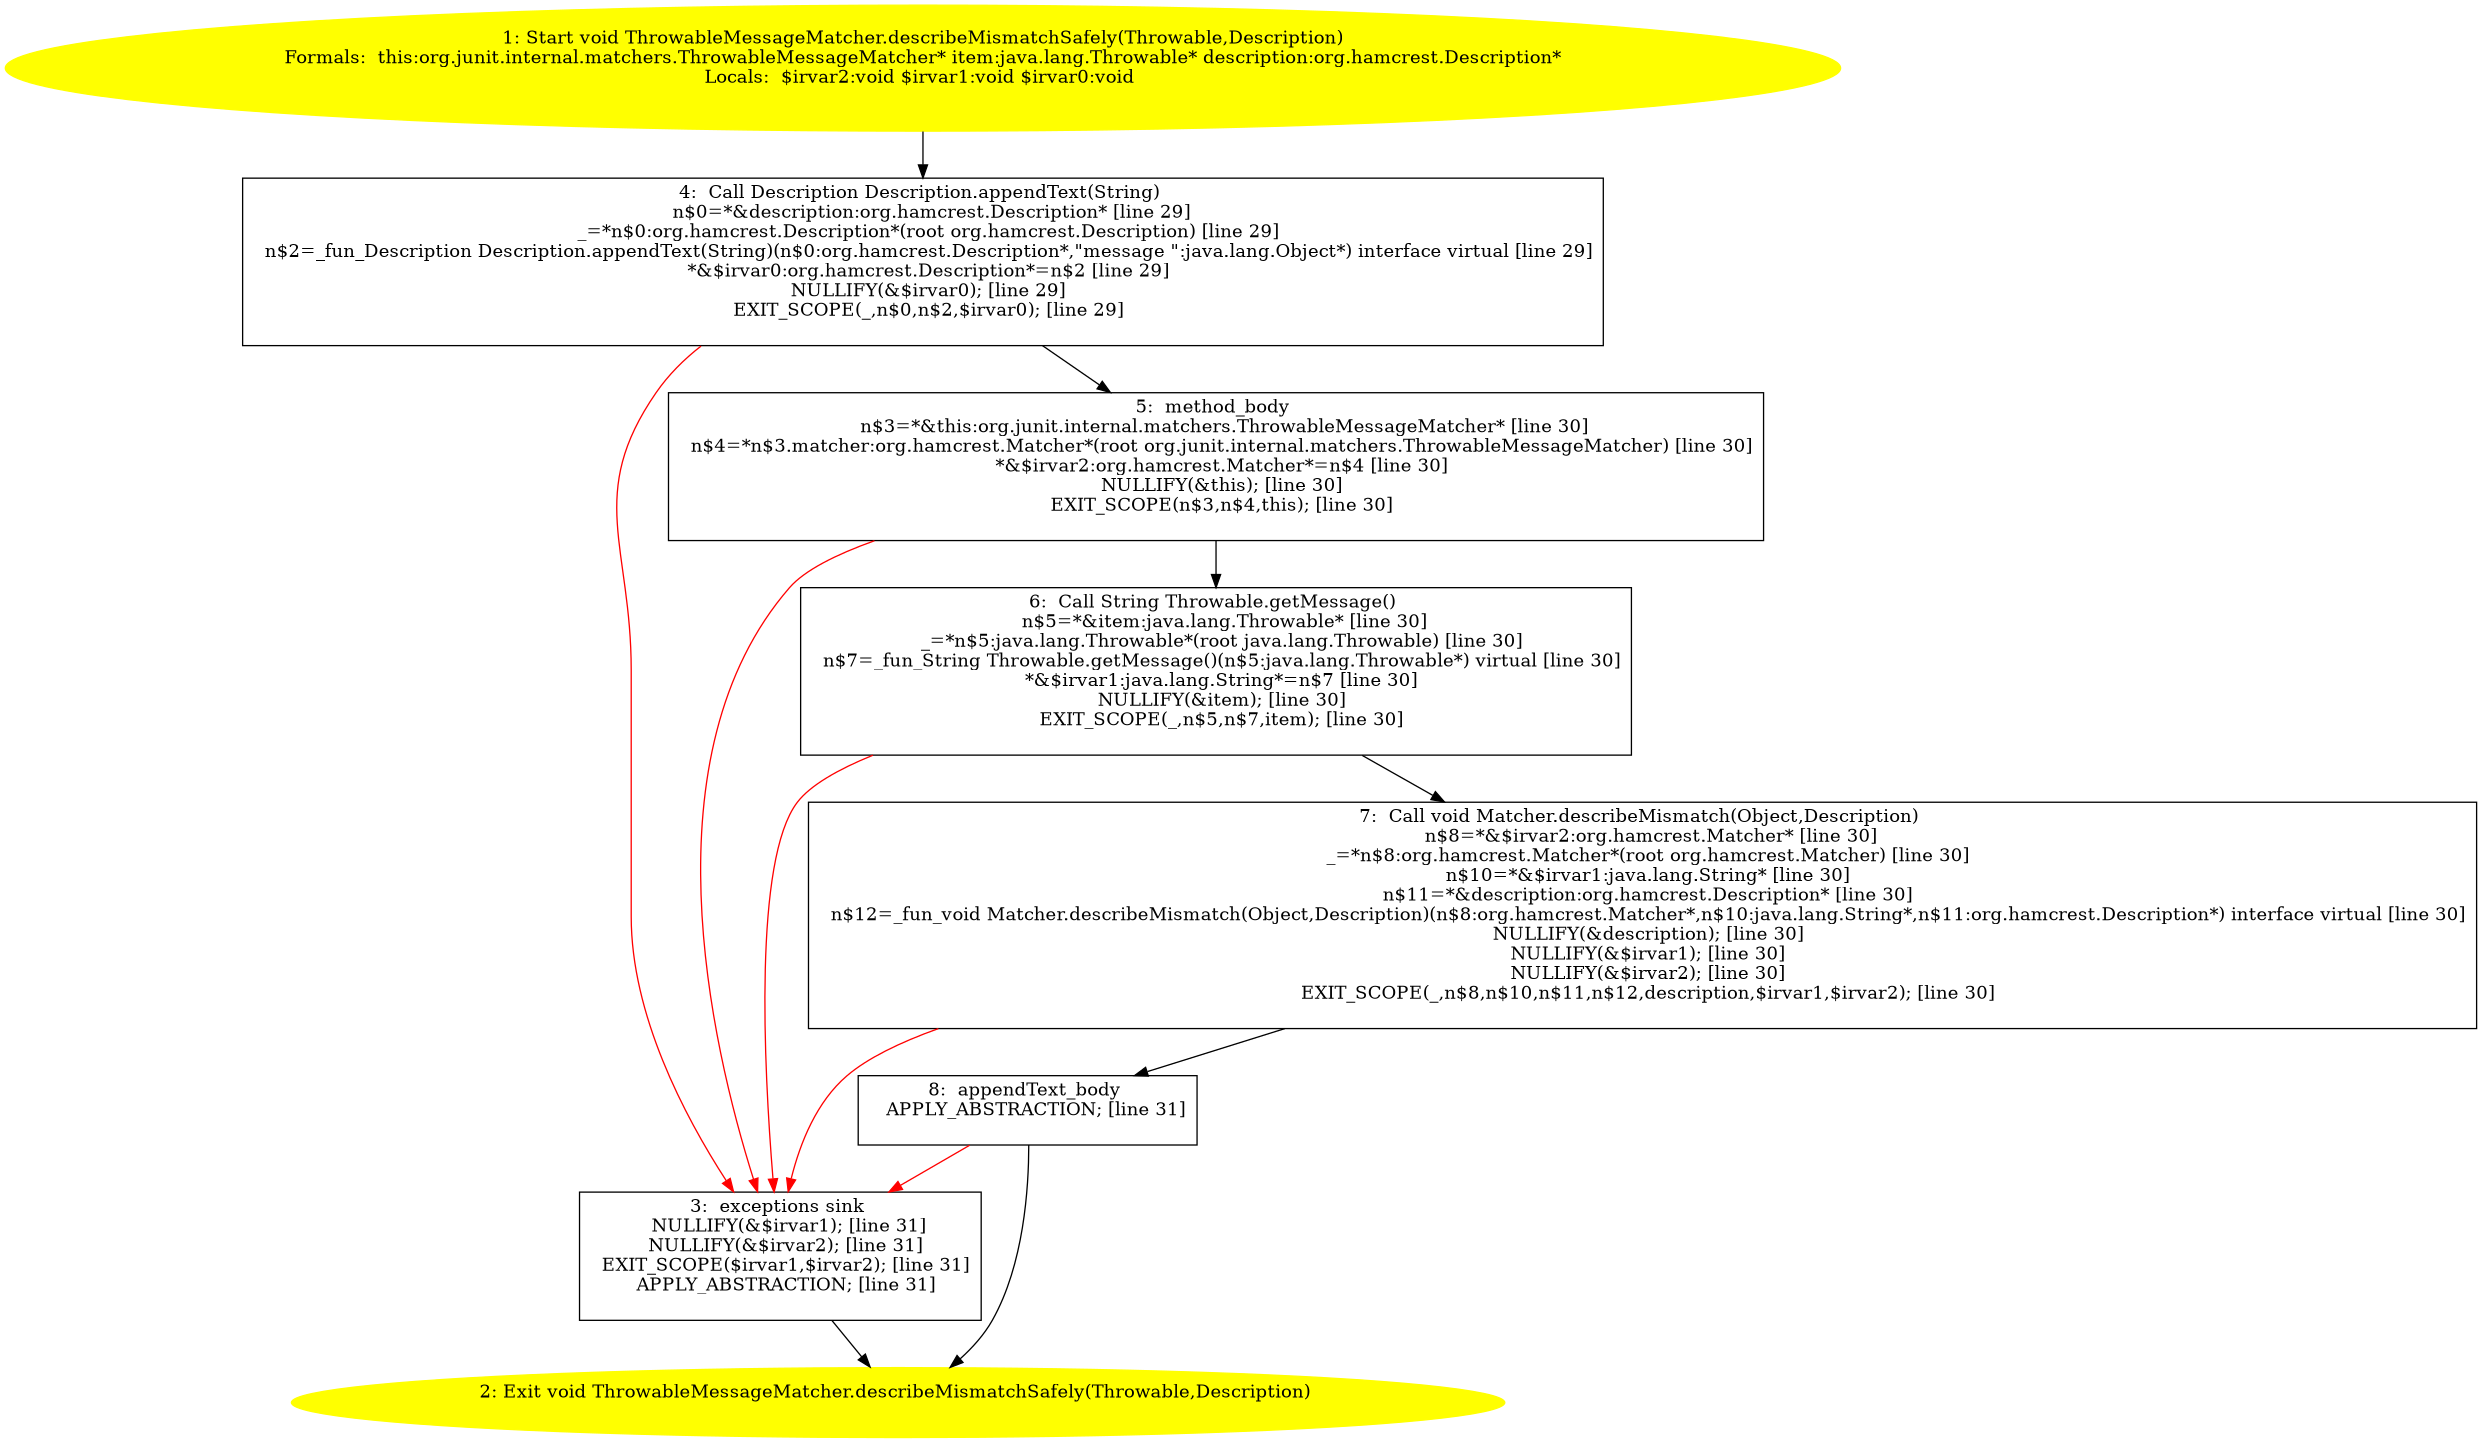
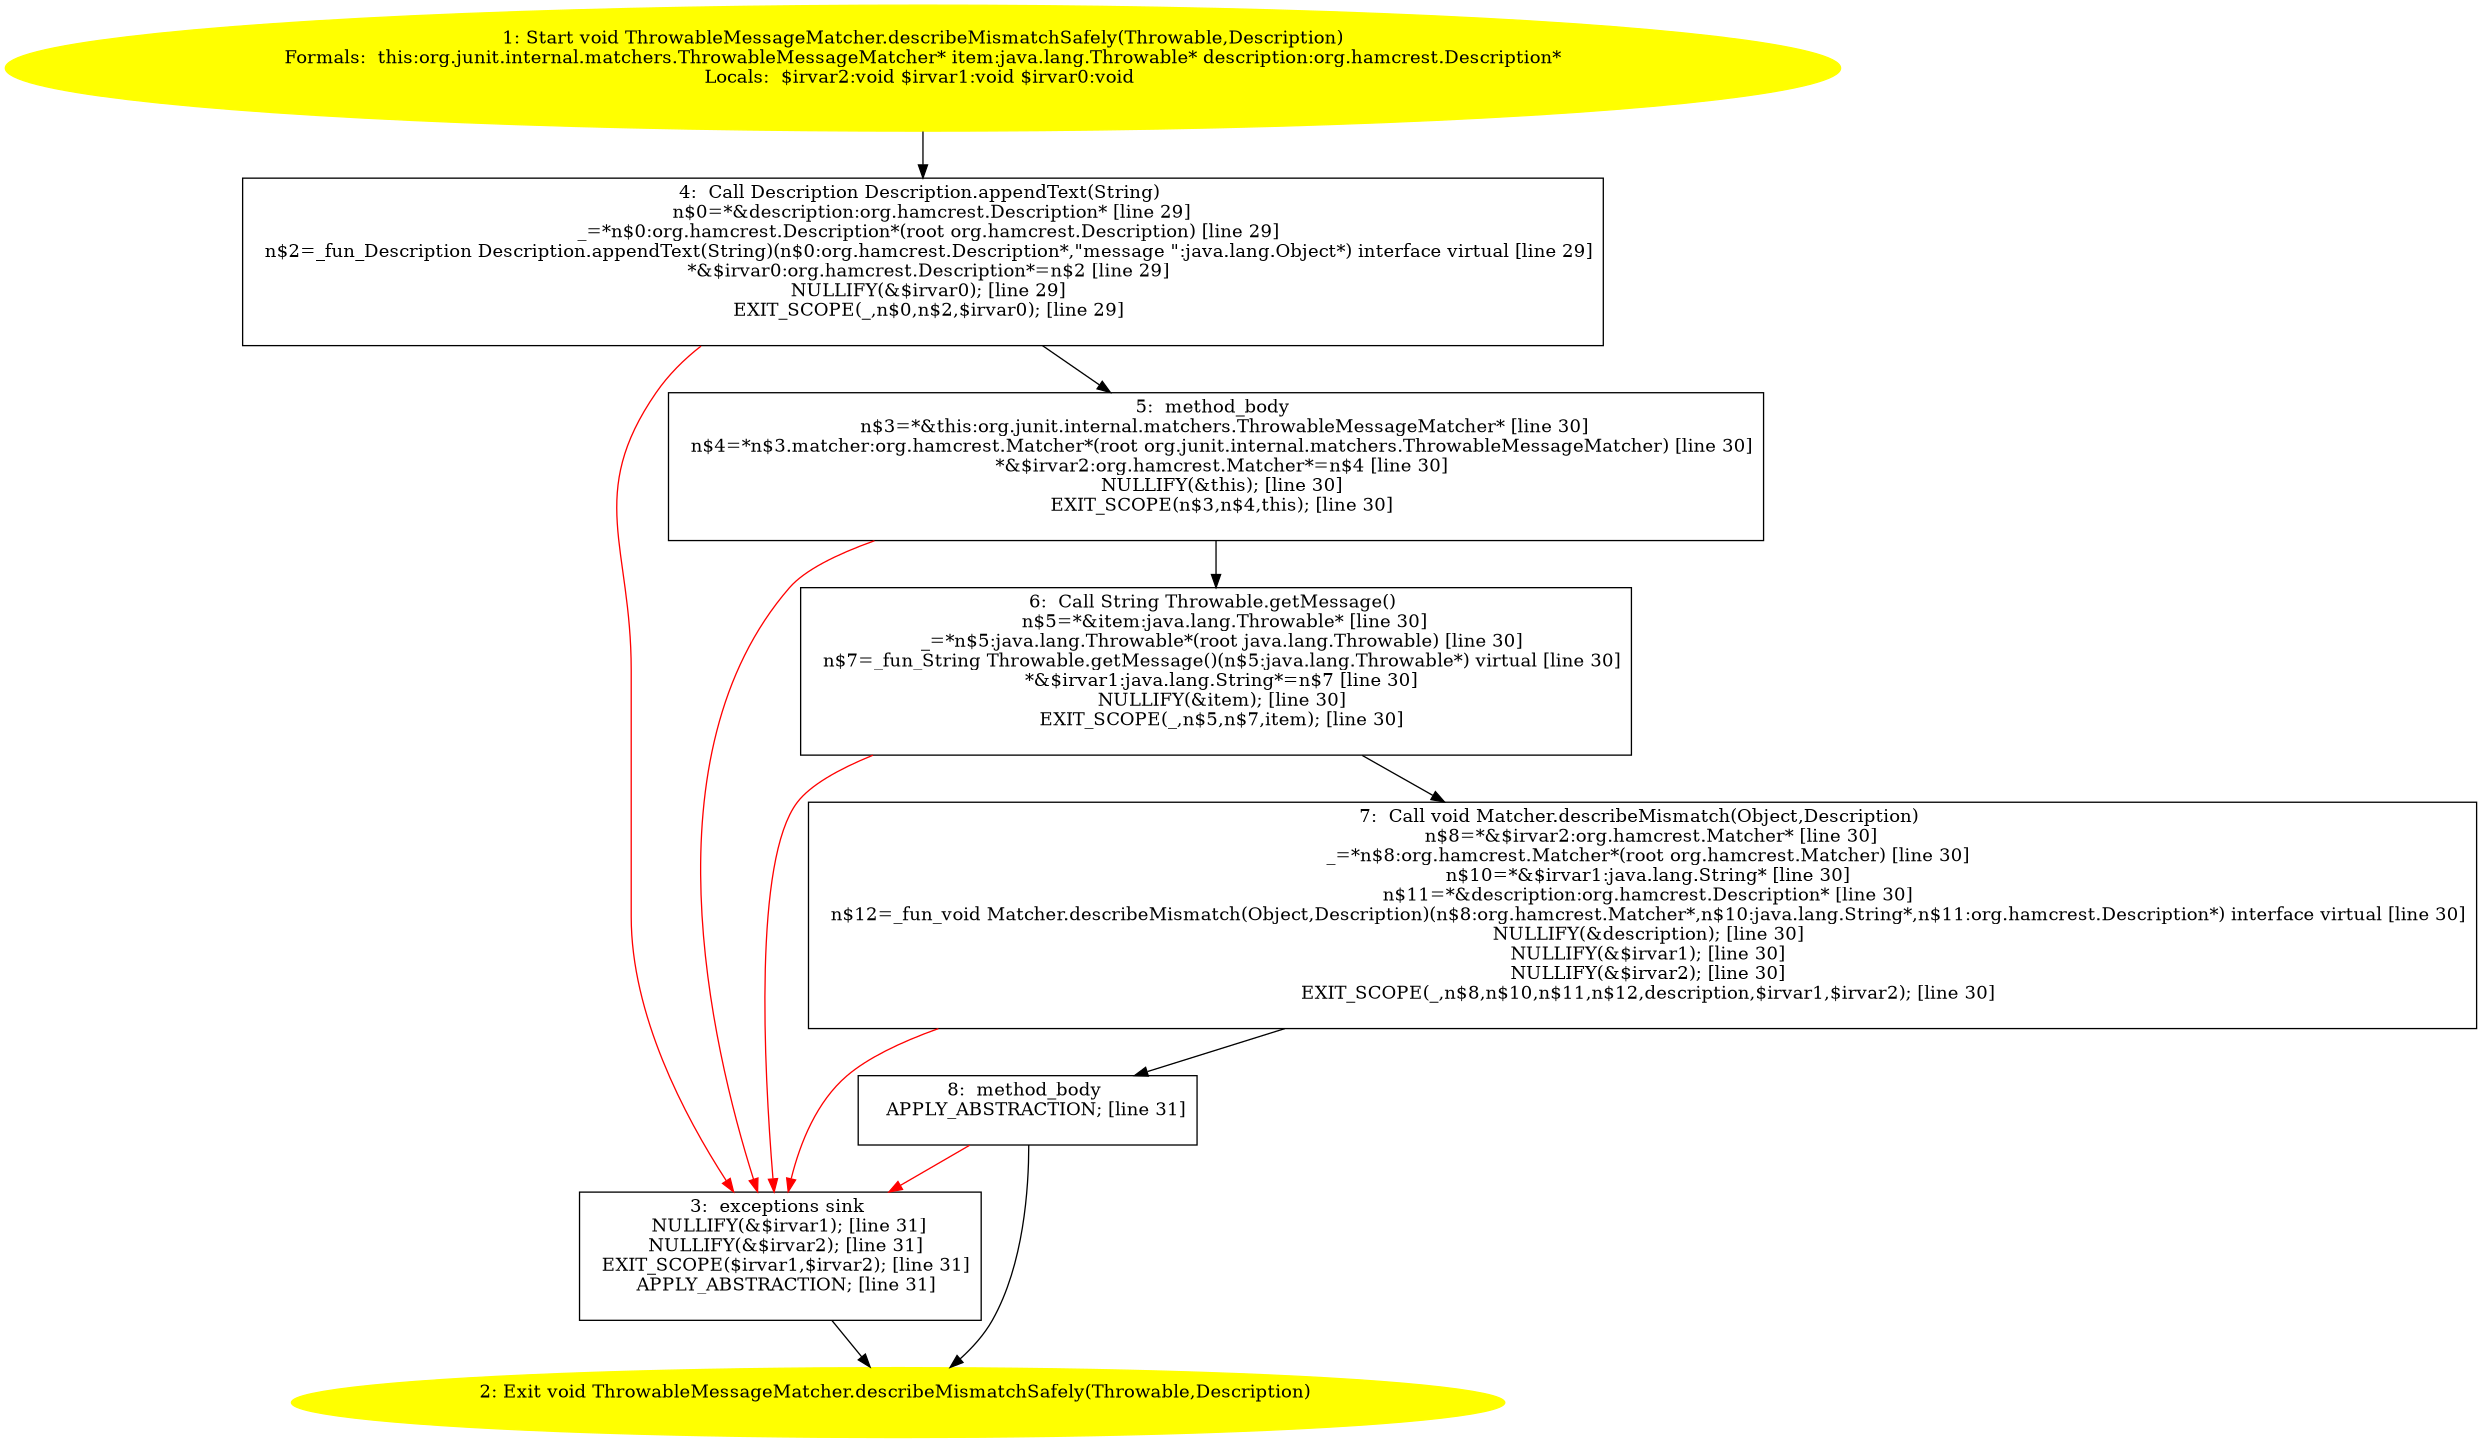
(1028, 1110) -> (1028, 1110)
